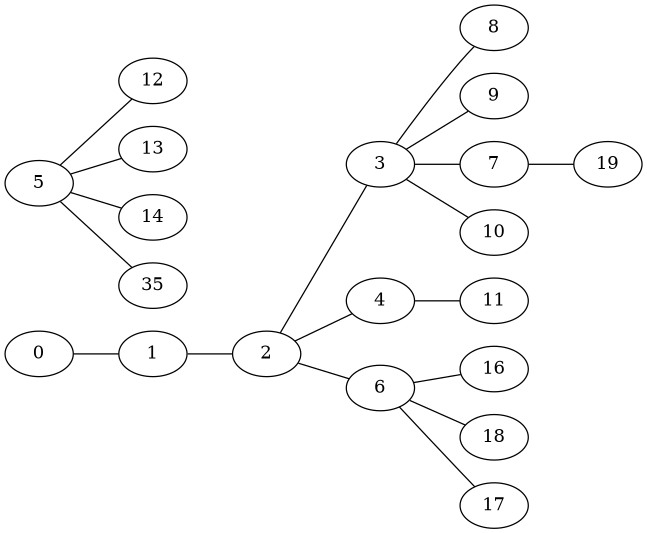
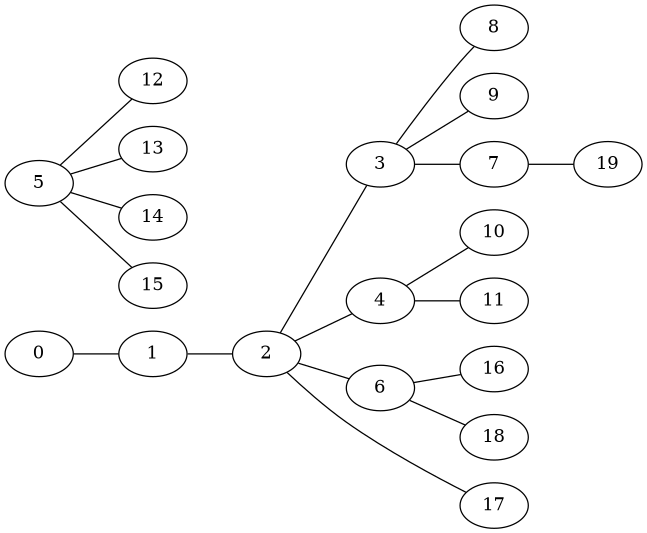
(437, 198) -> (437, 267)
(153, 286) -> (153, 286)
(437, 447) -> (372, 439)
